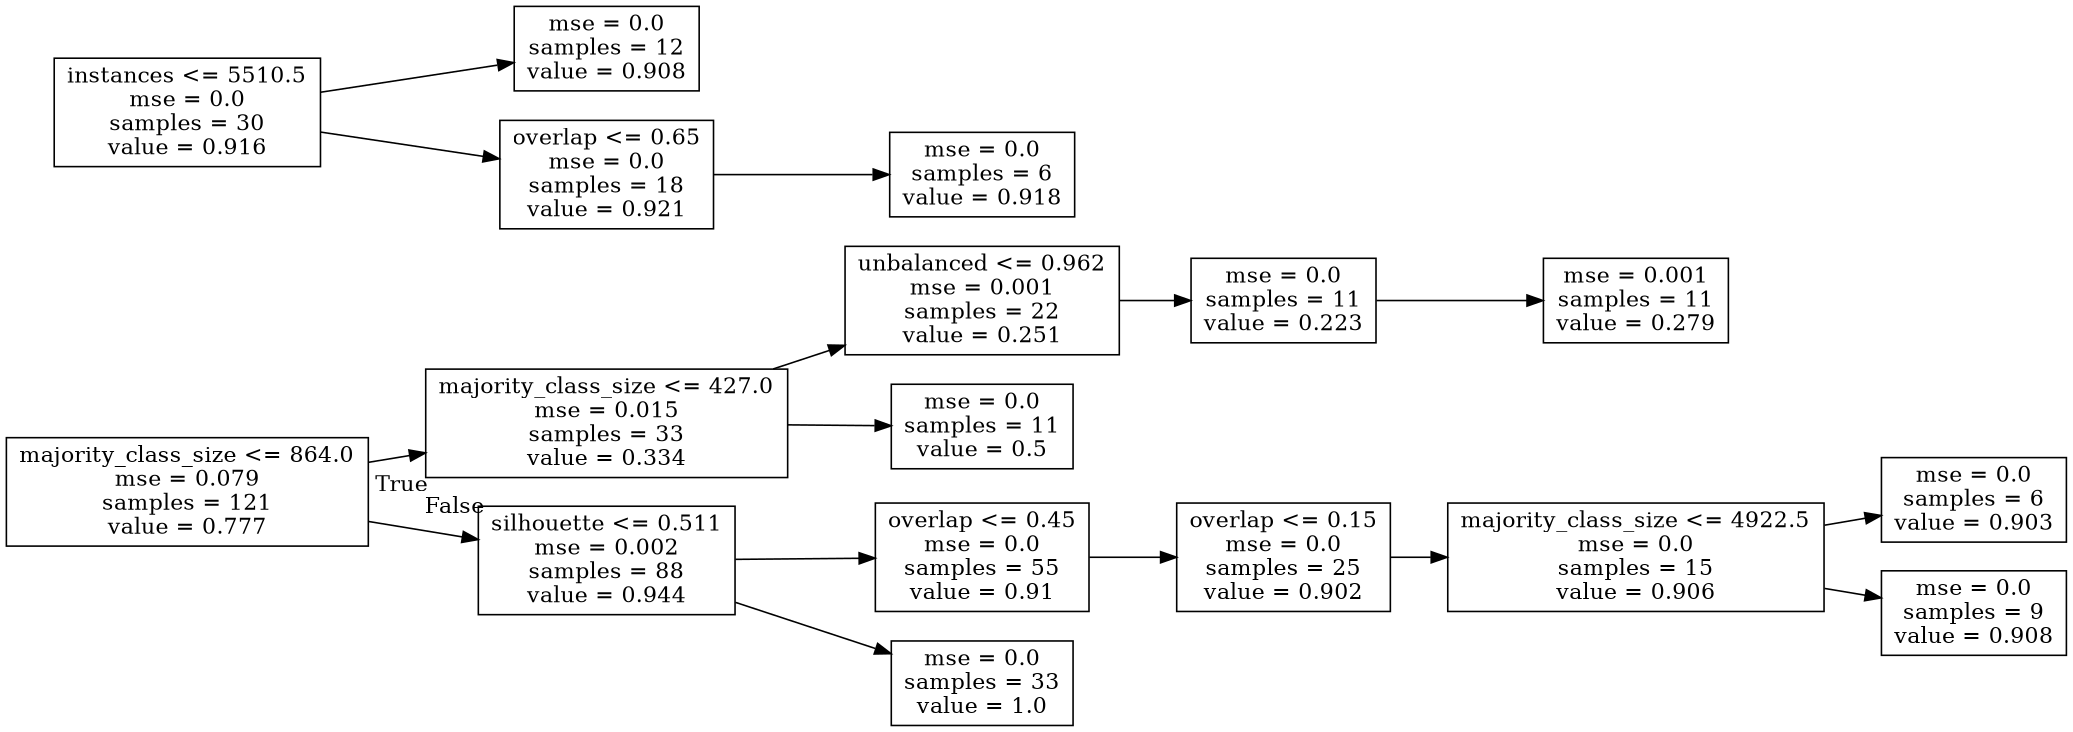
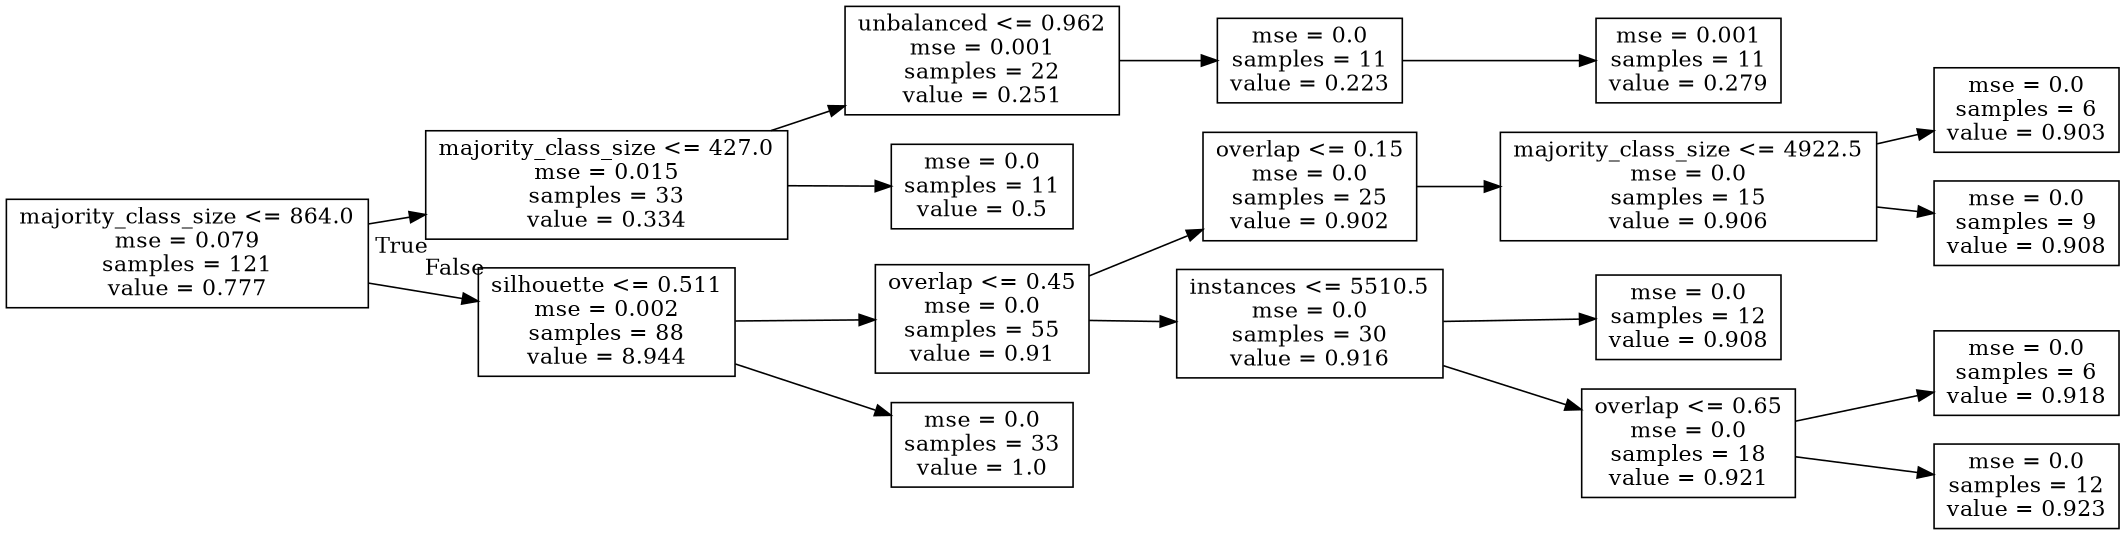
none -> (1124, 321)
none -> (2027, 486)
(607, 560) -> (607, 322)
